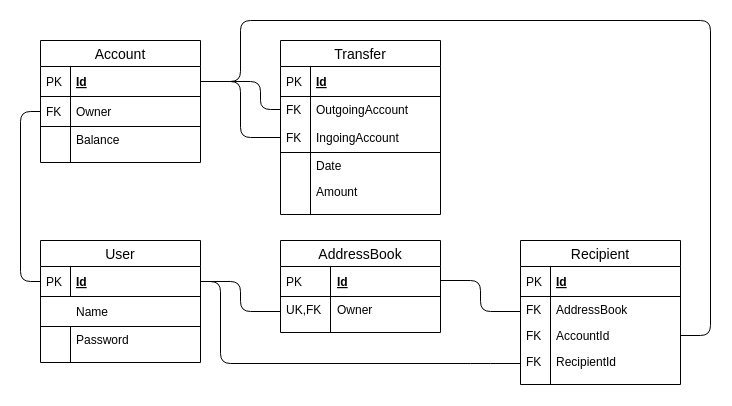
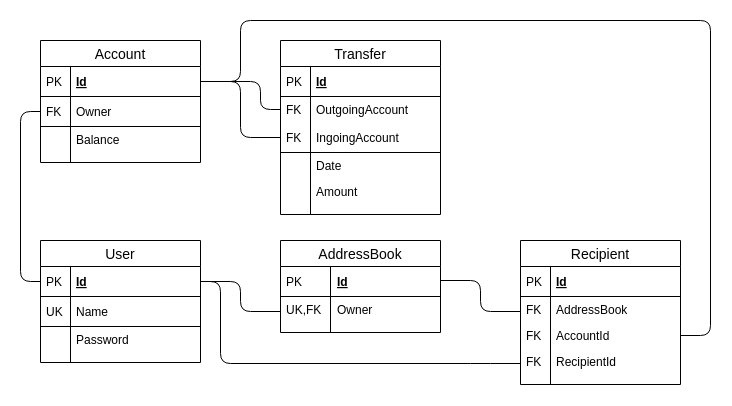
none -> (56, 312)
